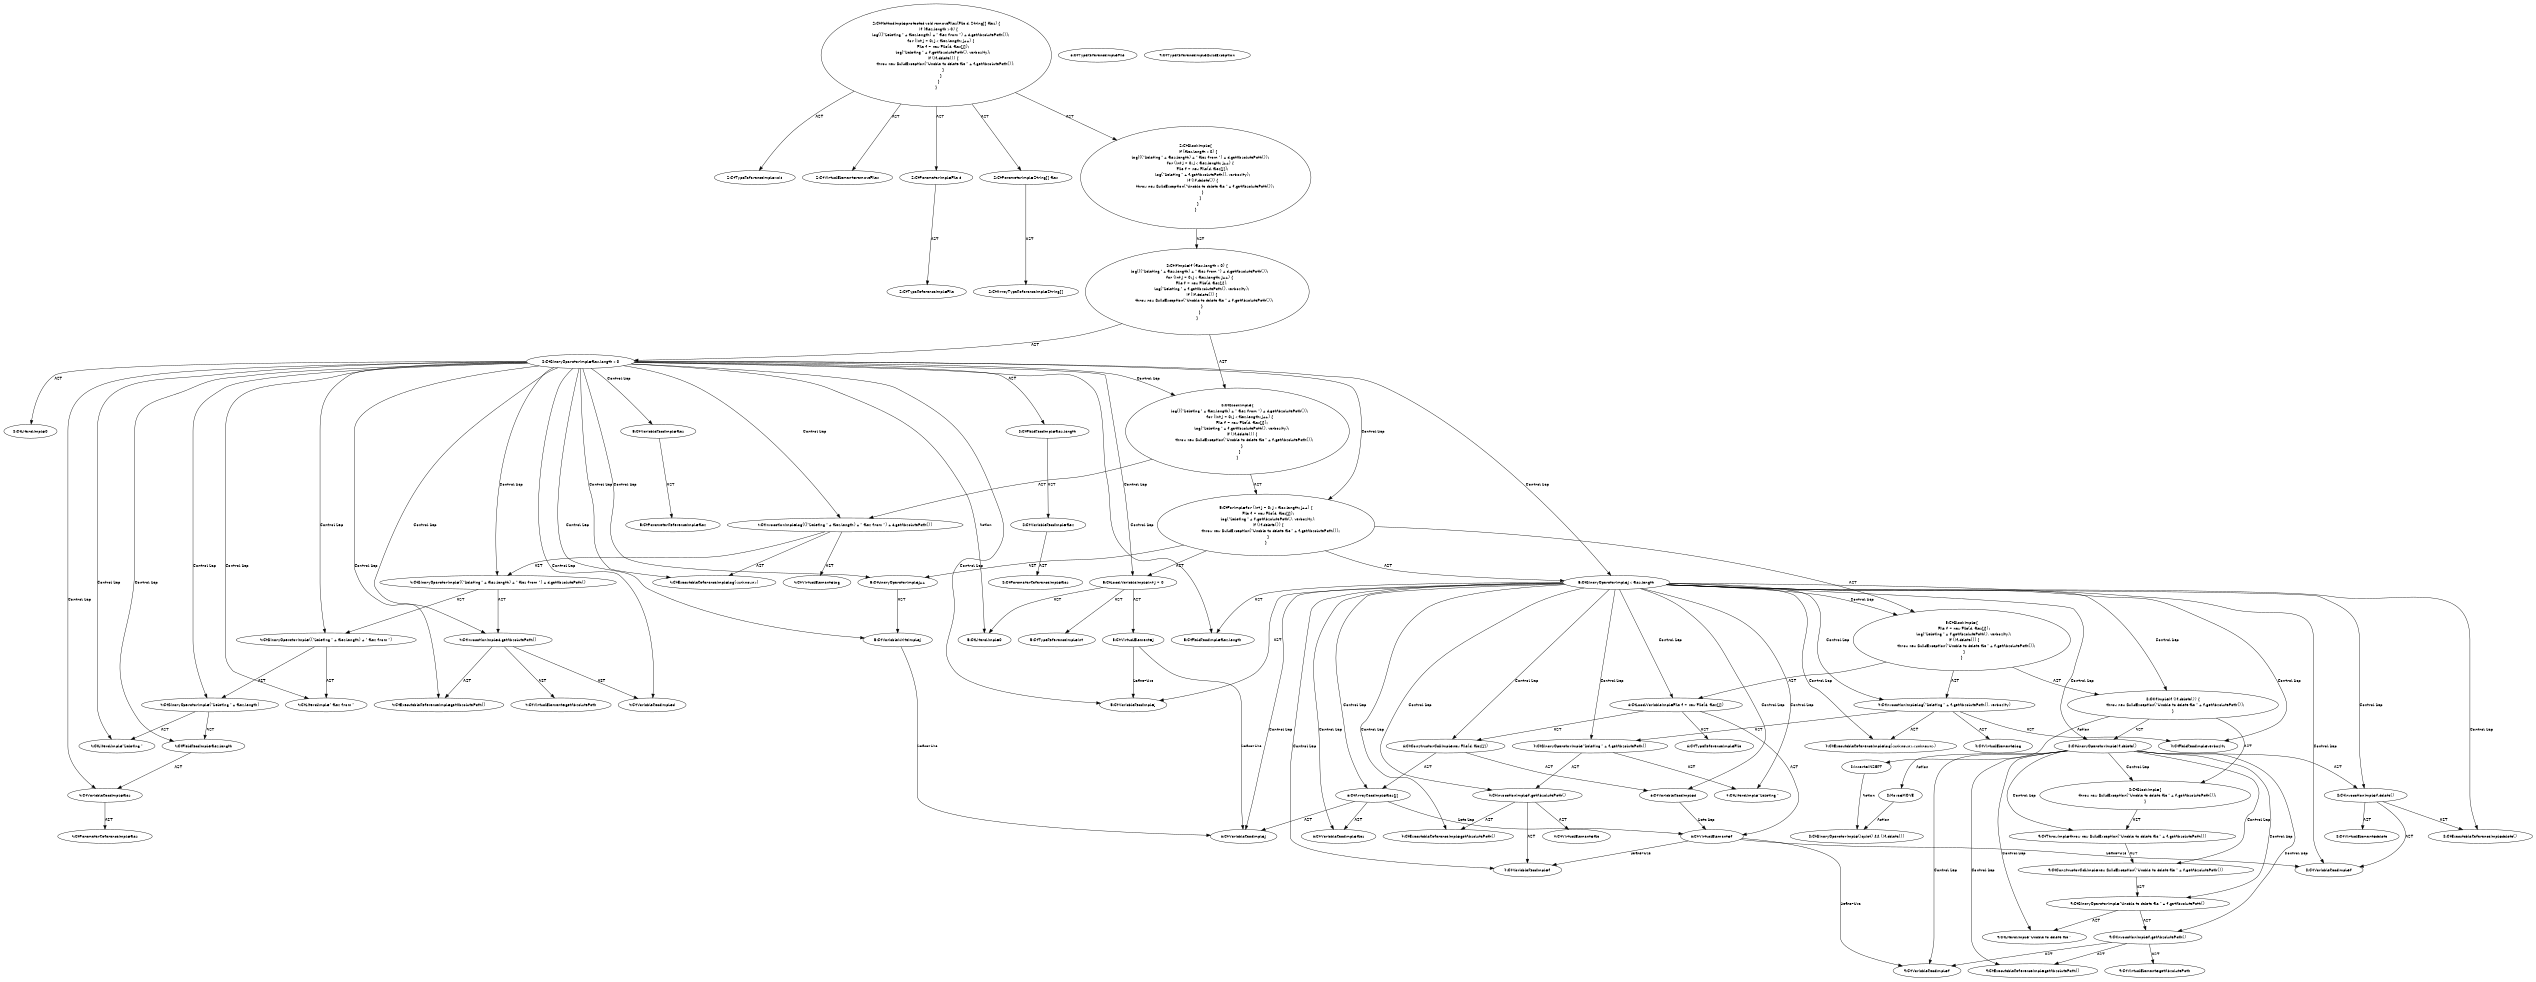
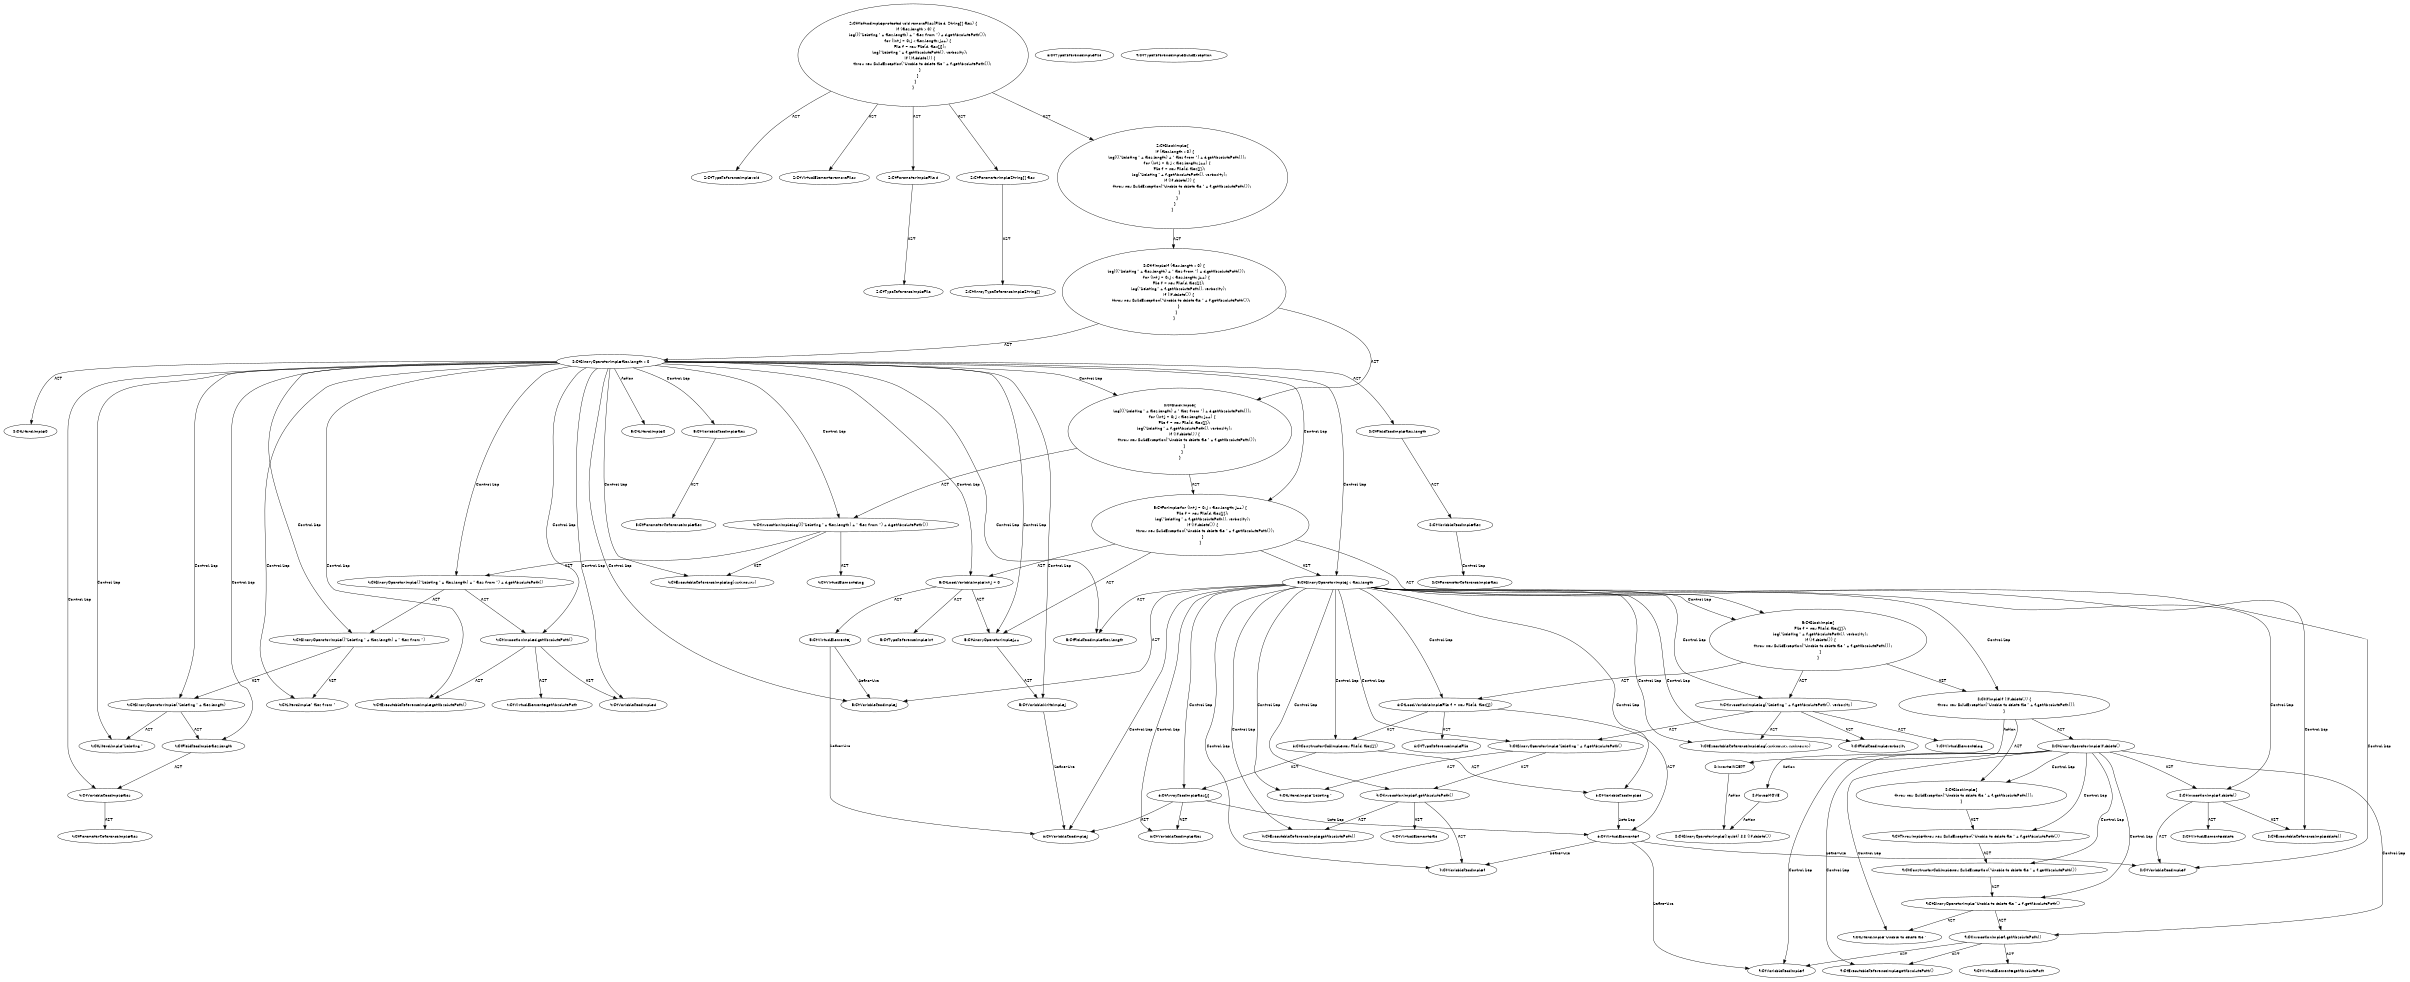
(1043, 566) -> (1474, 566)
(1943, 598) -> none
(1043, 600) -> (980, 609)
